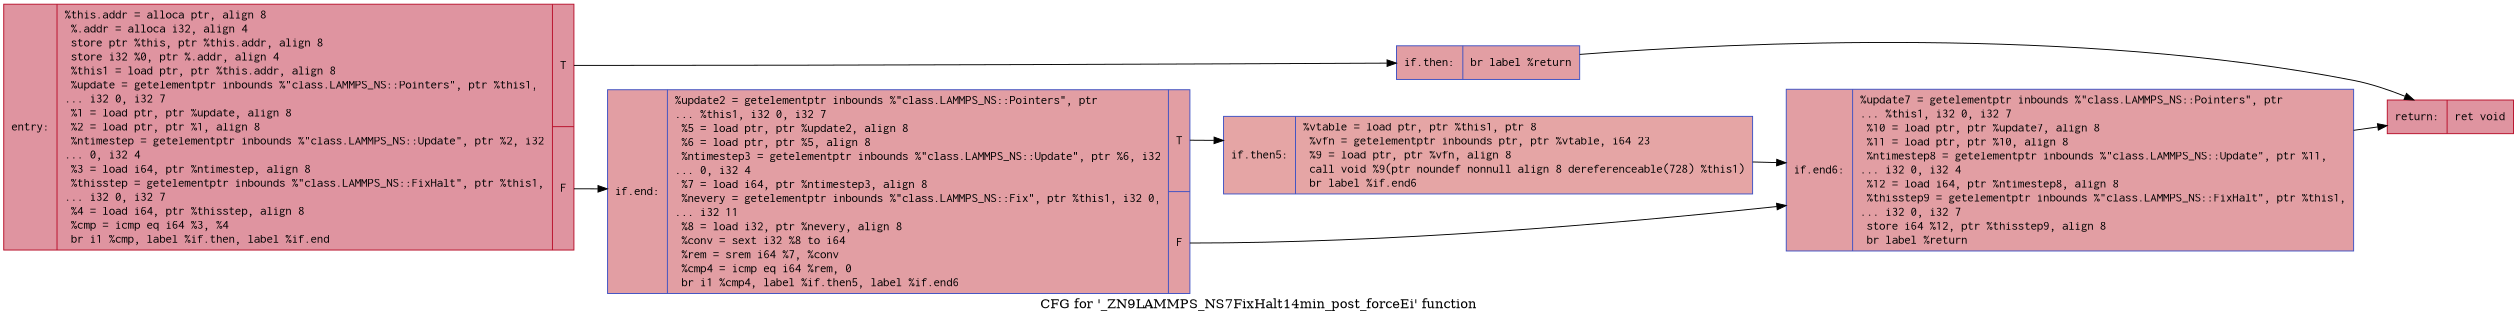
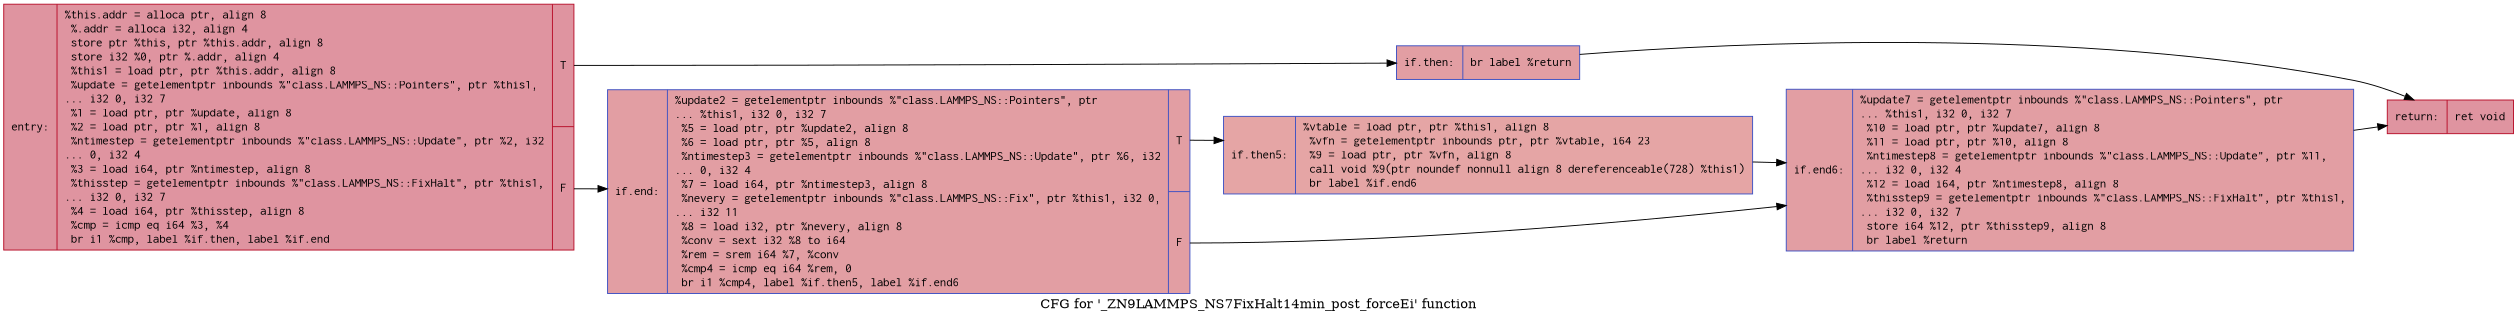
(1420, 127) -> (1426, 127)
